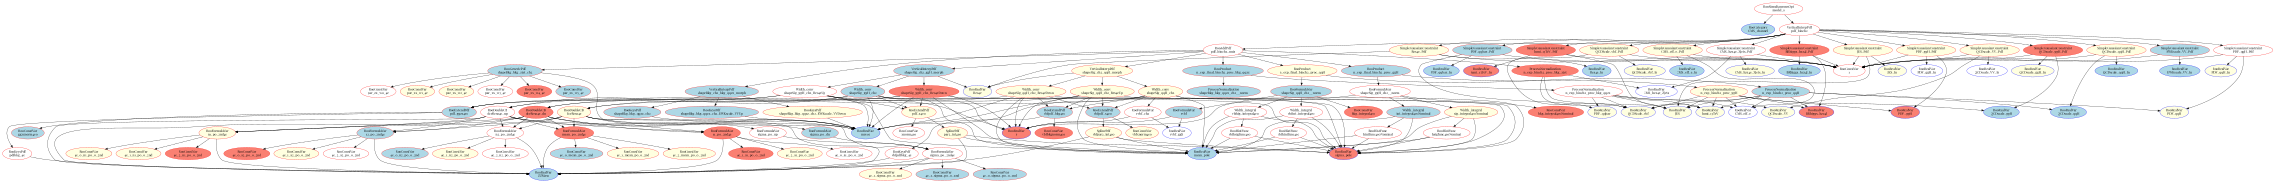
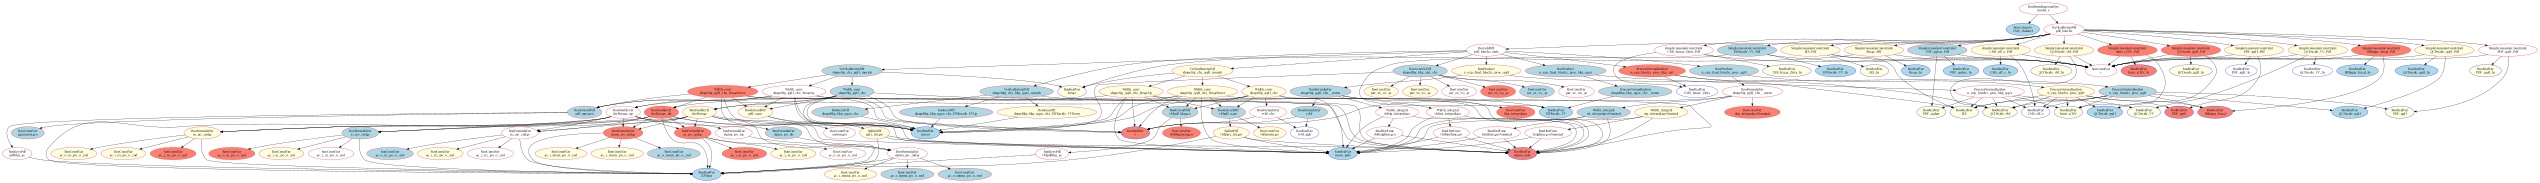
none -> (1556, 112)
